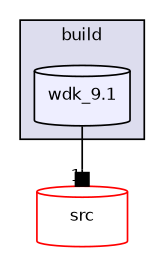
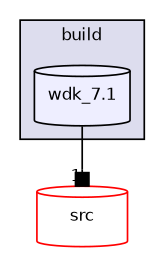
(82, 96) -> (82, 96)
